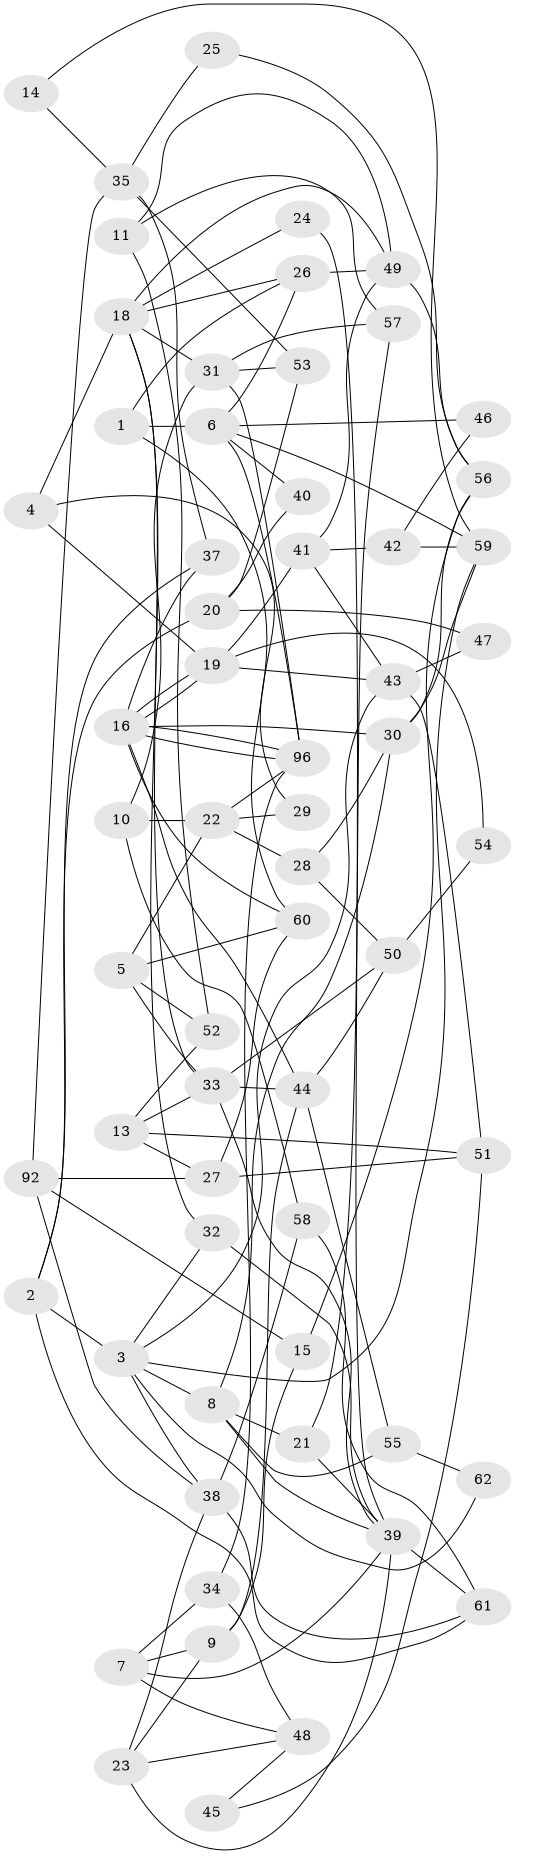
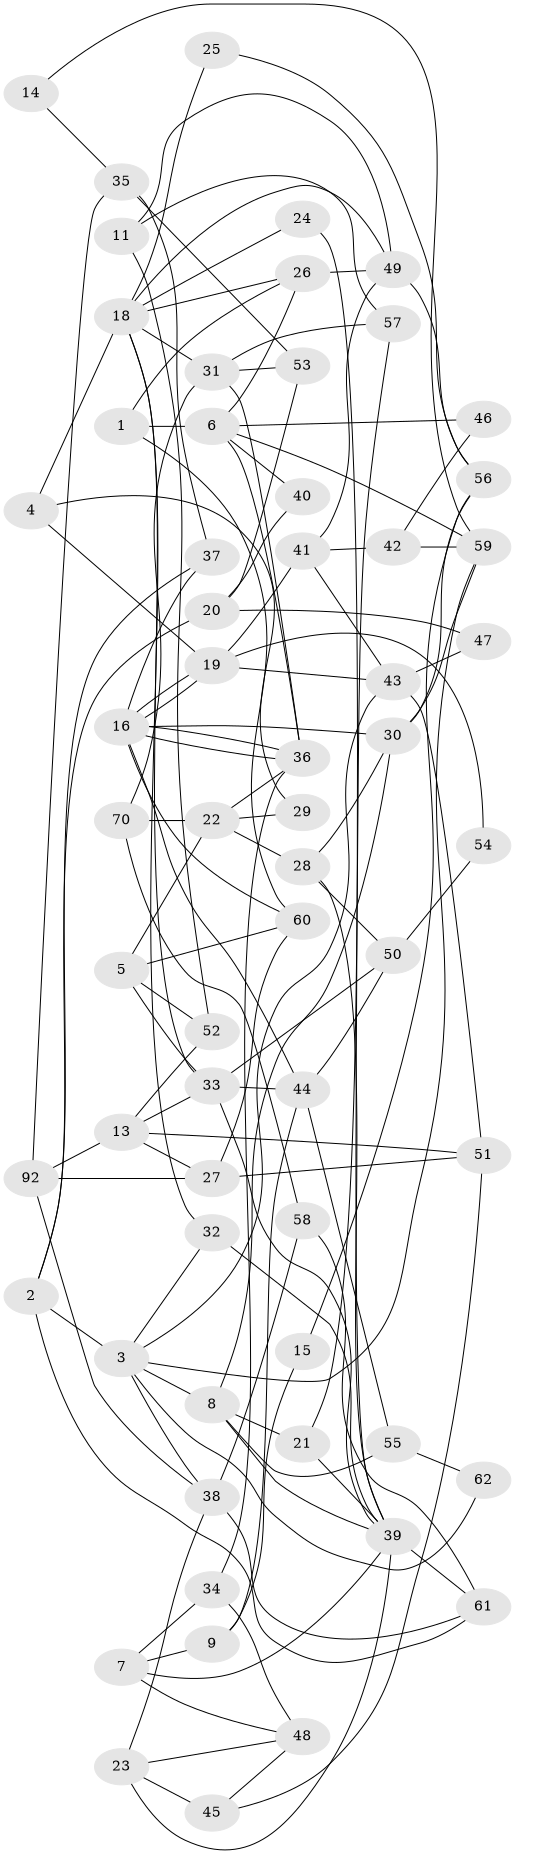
(163, 114) -> (170, 184)
(303, 758) -> (303, 758)
(122, 821) -> (122, 821)
none -> (357, 1199)
(167, 1265) -> (76, 1155)
(167, 1705) -> (167, 1790)
